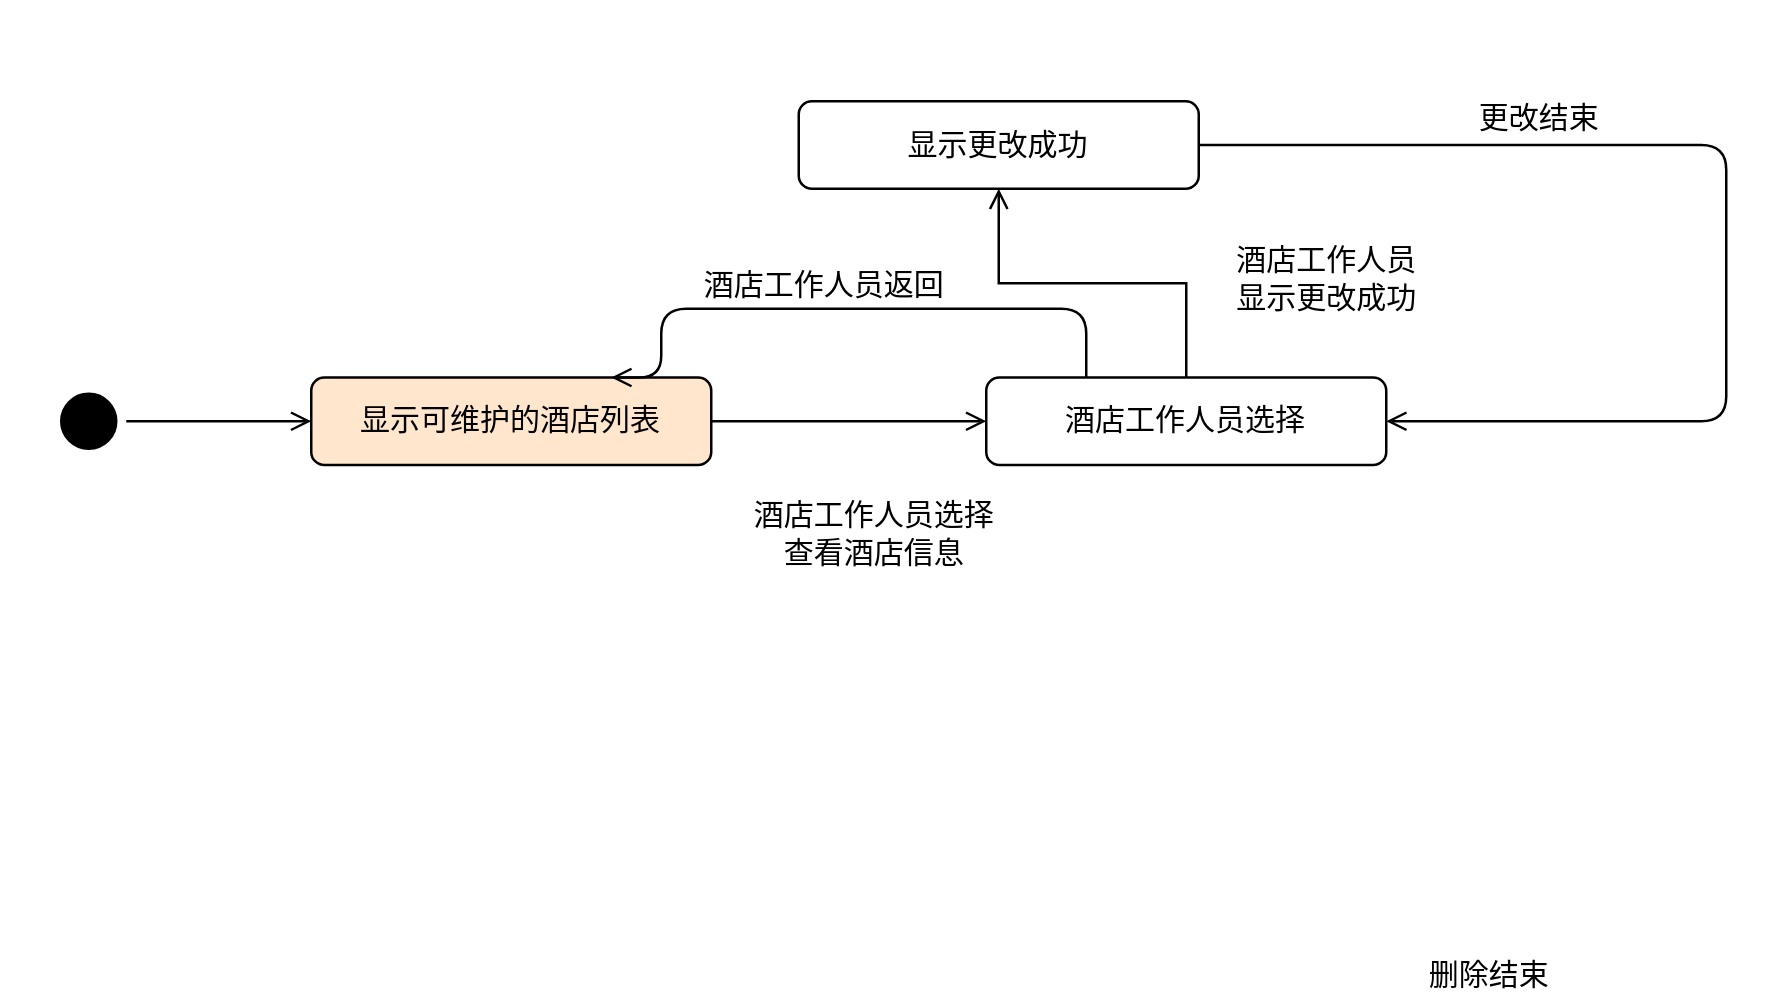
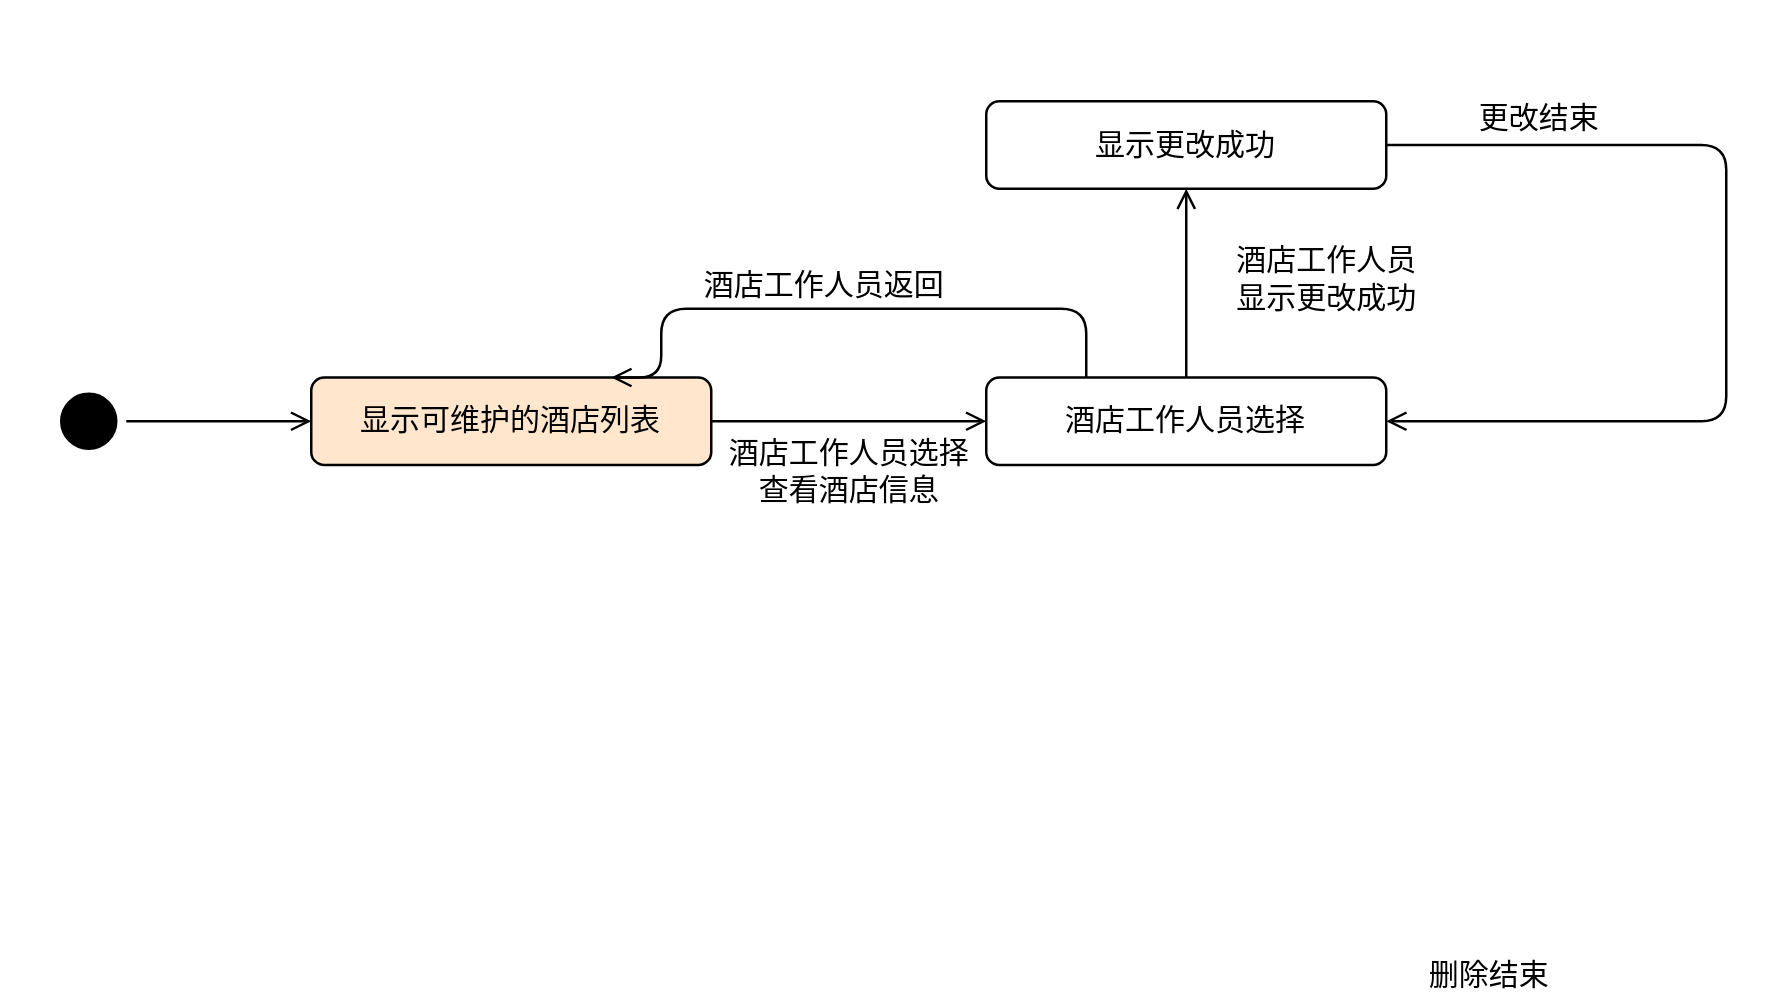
(999, 145) -> (1186, 145)
(874, 534) -> (849, 471)
